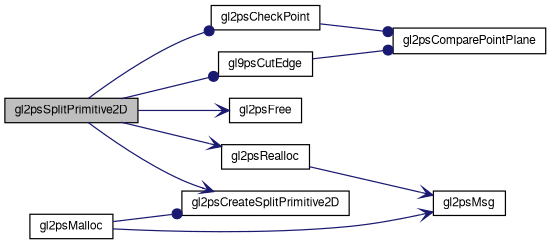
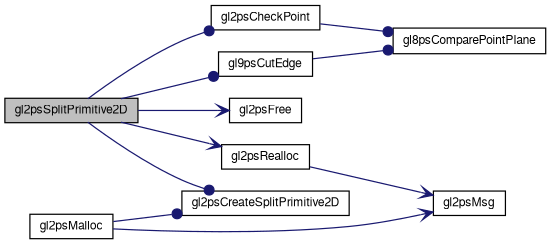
(469, 41) -> (469, 41)
(144, 160) -> (144, 160)
